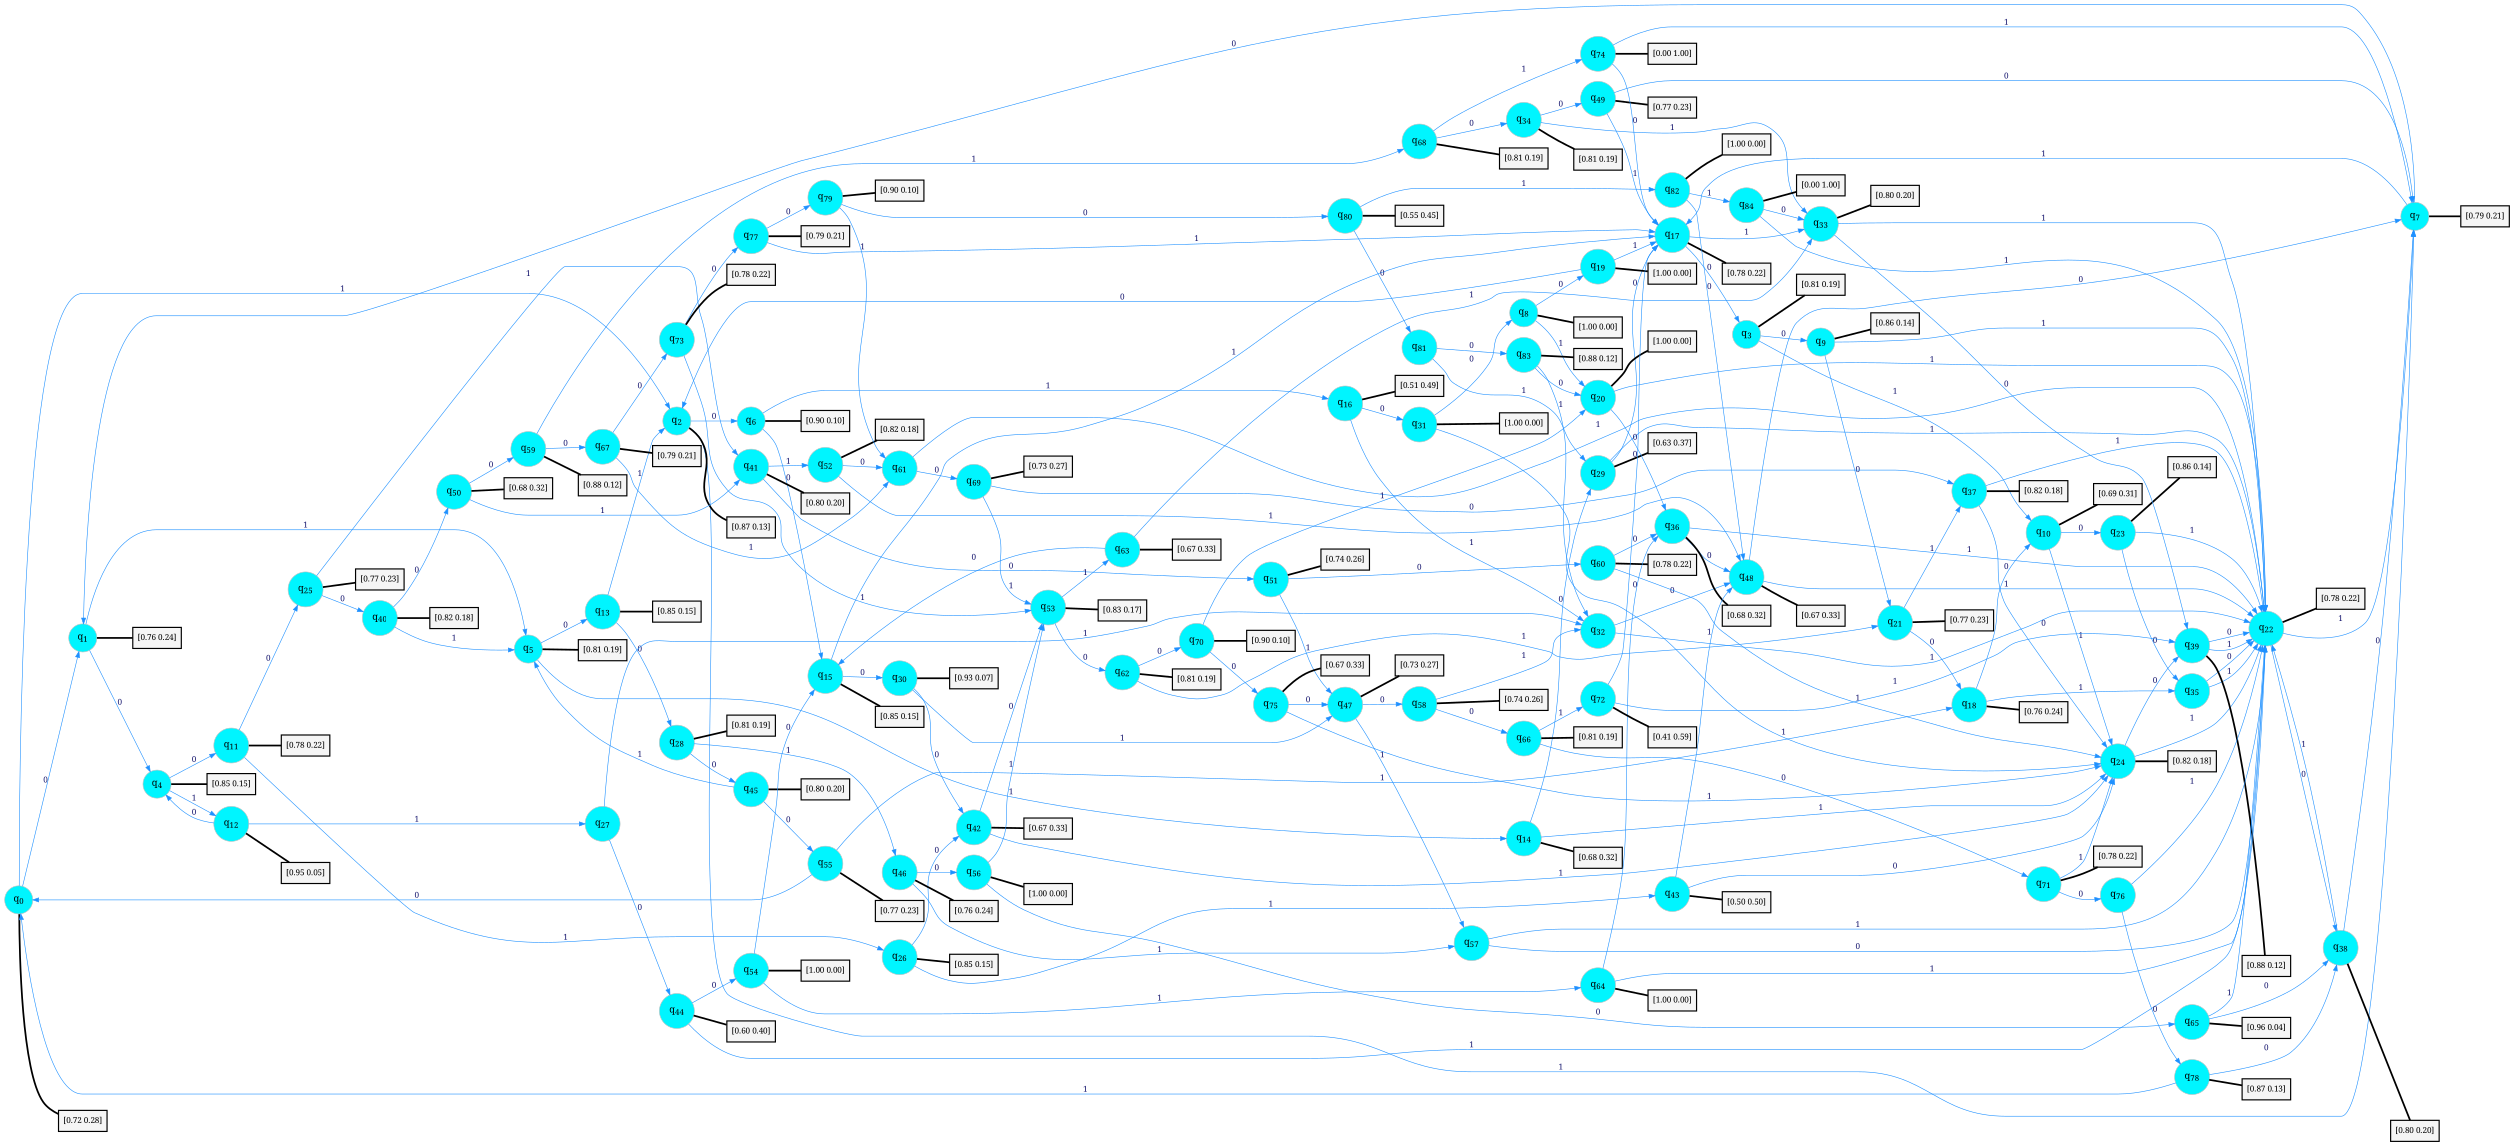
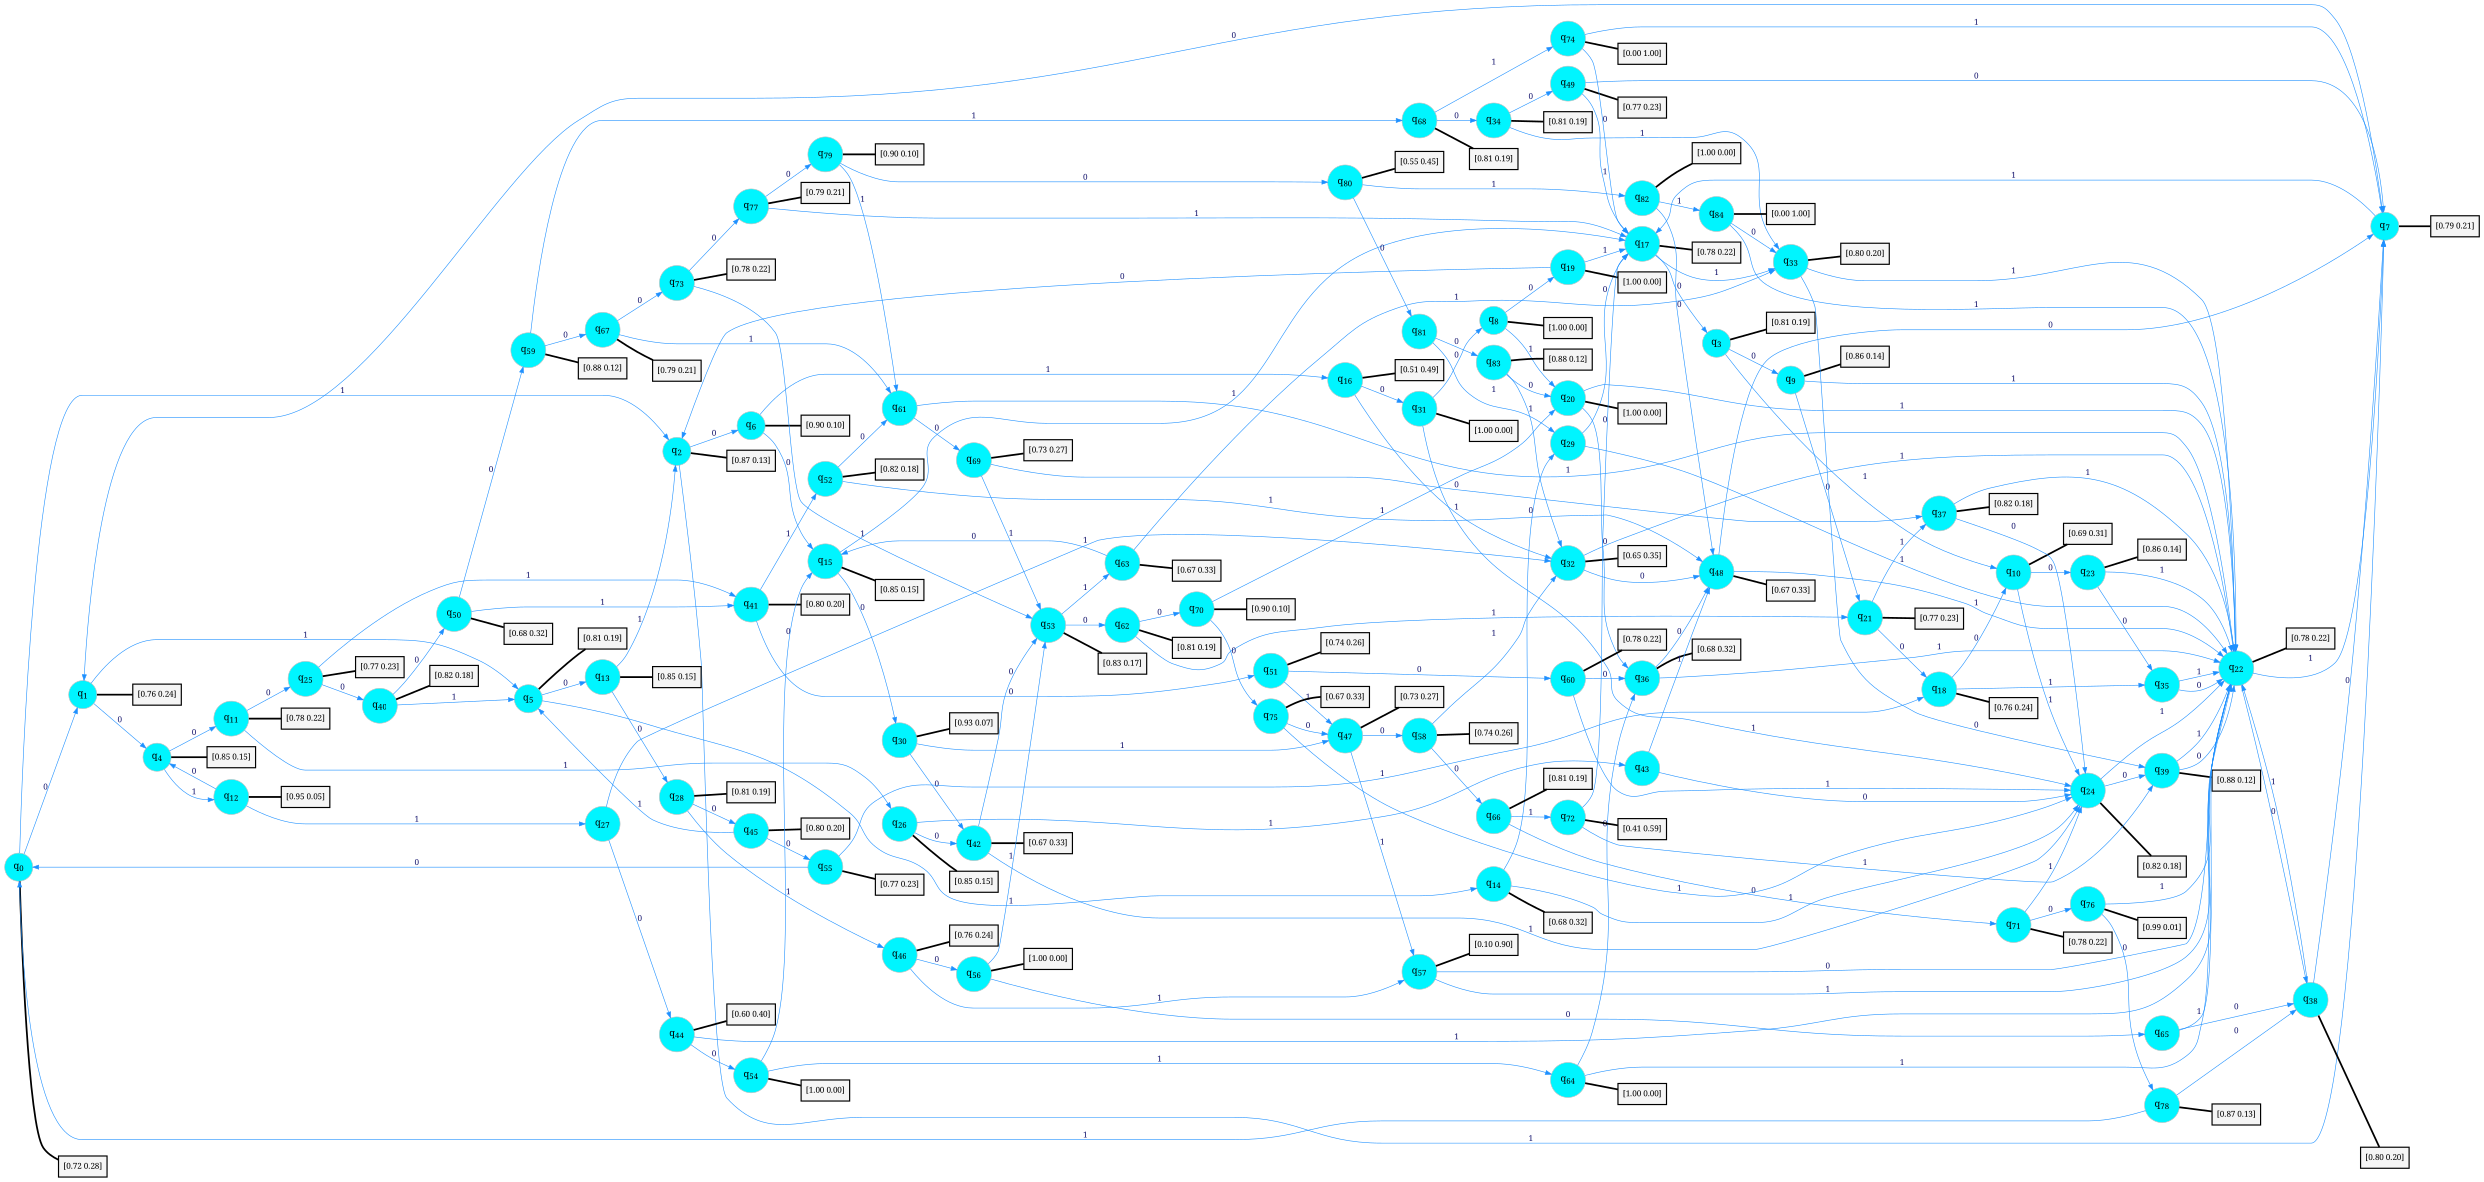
(1672, 443) -> none
none -> (1642, 556)
(1747, 902) -> none
none -> (2162, 928)
none -> (1494, 945)
(2266, 1028) -> none
